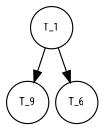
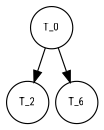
(52, 28) -> (52, 28)
(28, 102) -> (28, 102)
